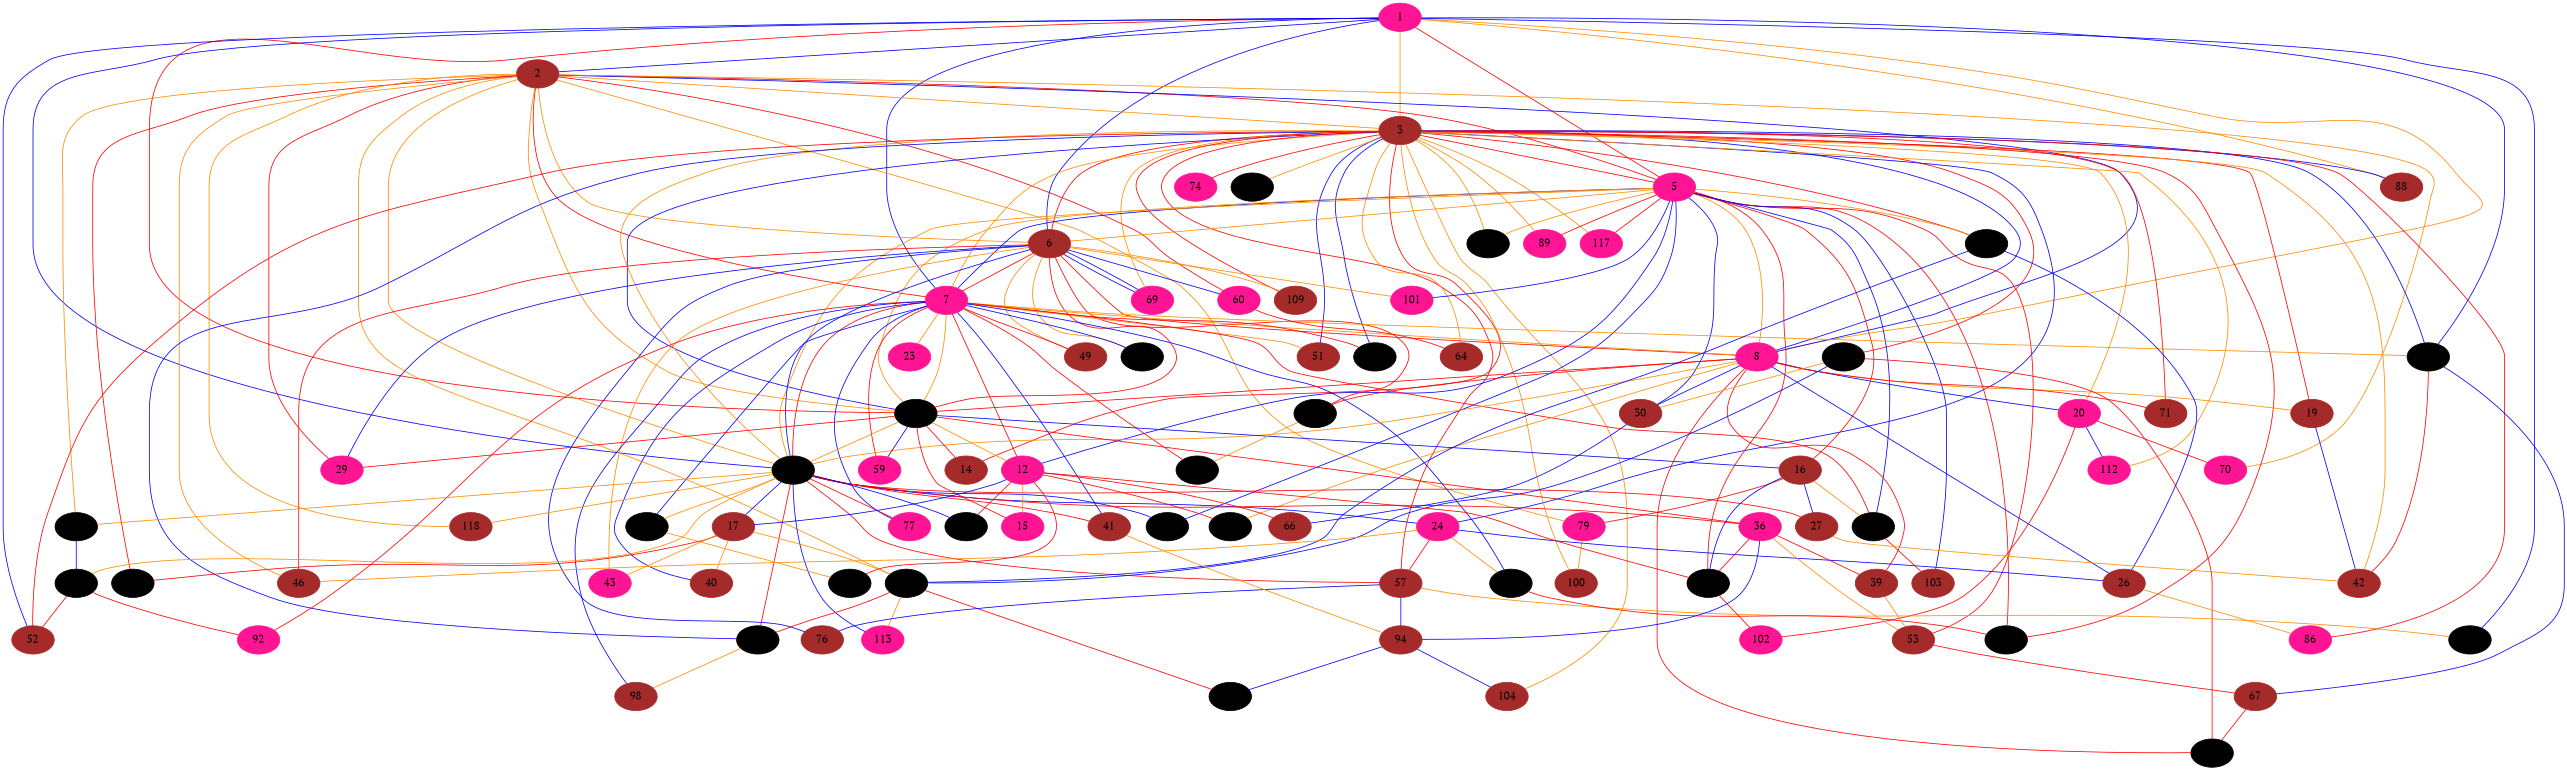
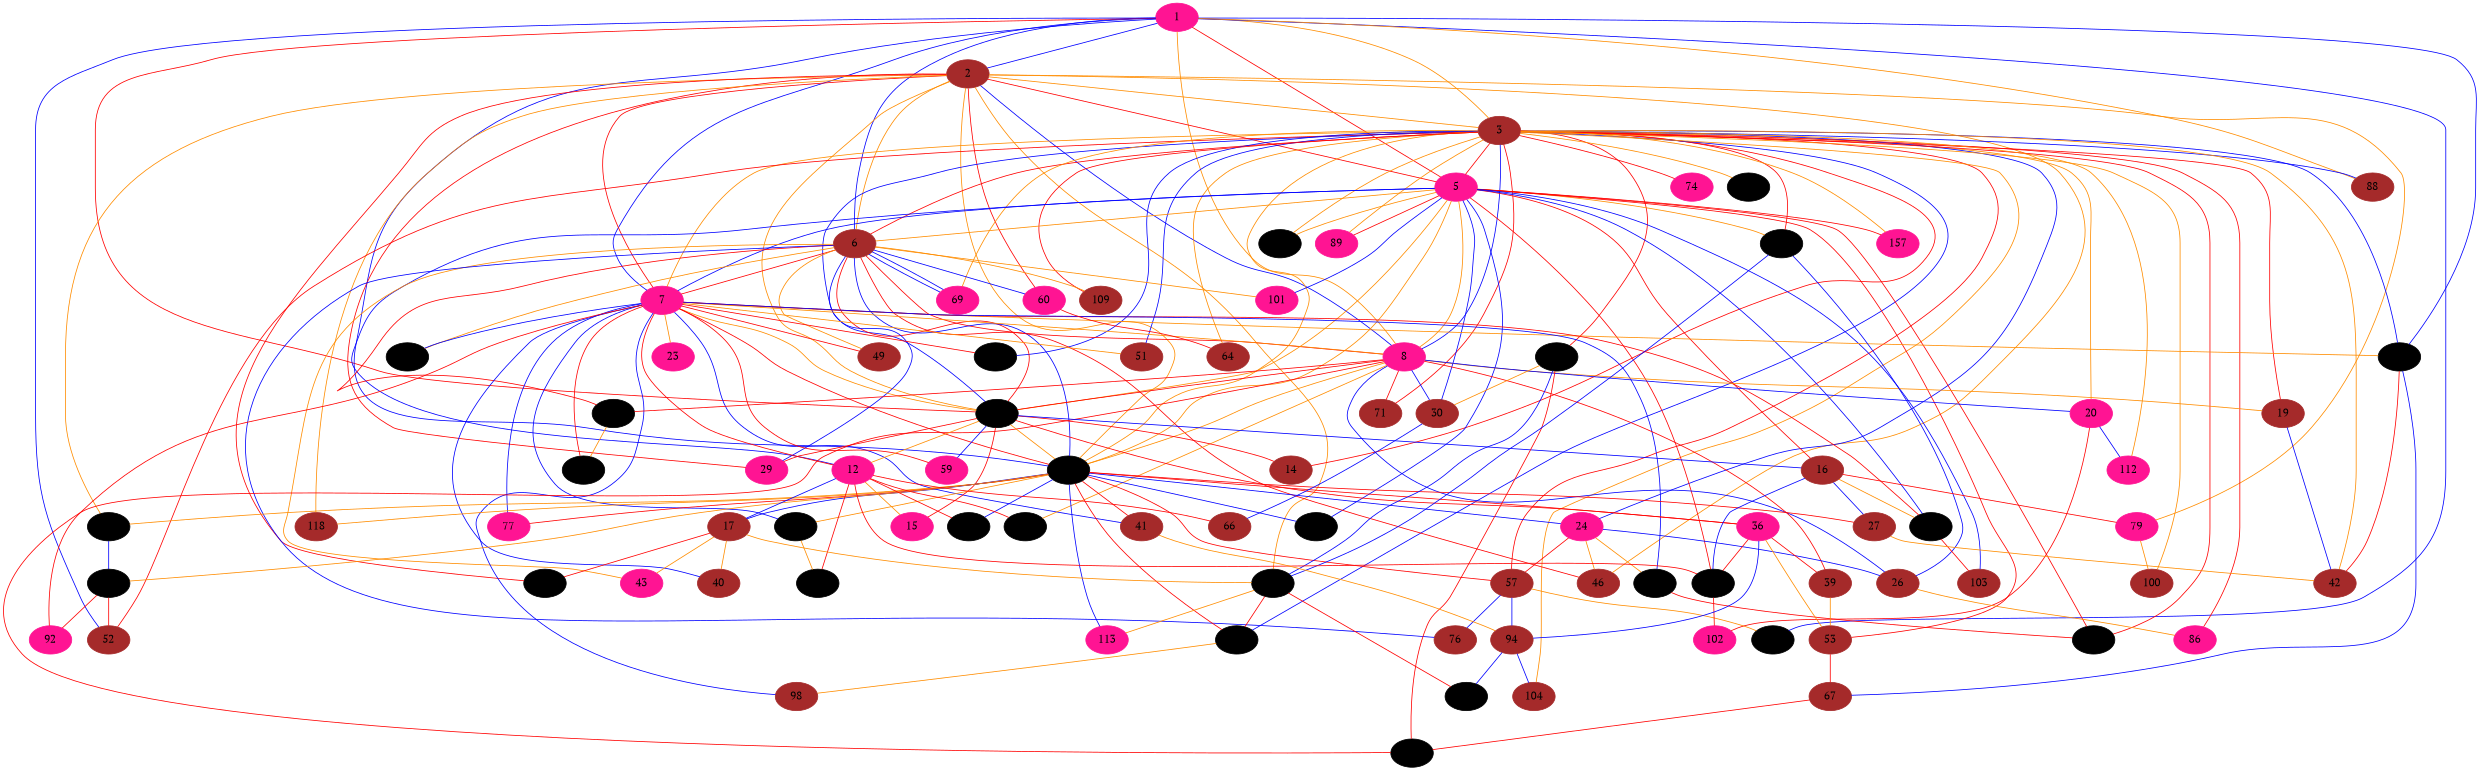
(1601, 244) -> (1898, 244)
(2225, 470) -> none
